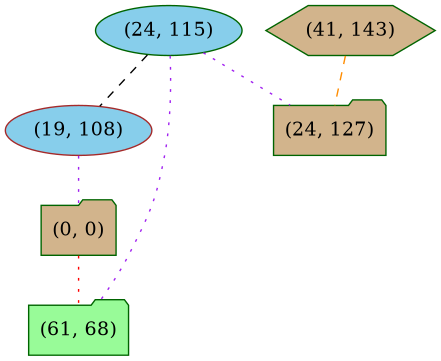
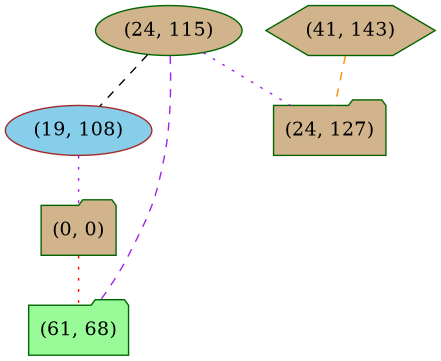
(169, 31) -> (169, 31)
(158, 187) -> (158, 187)
